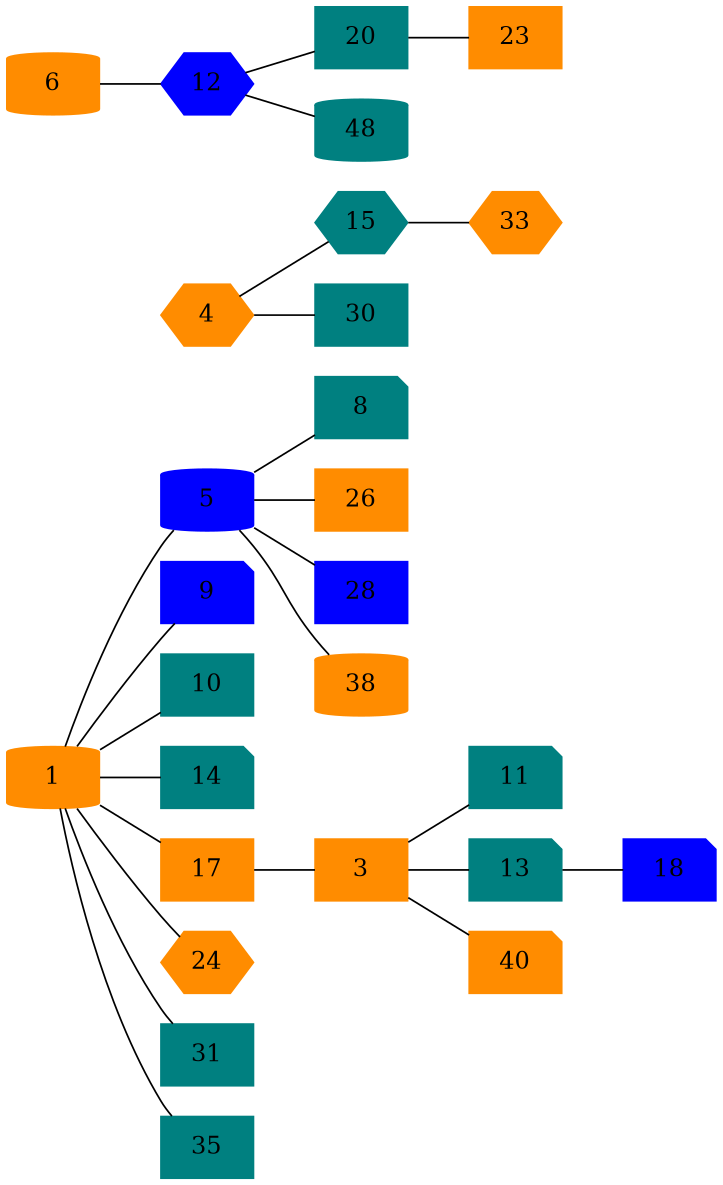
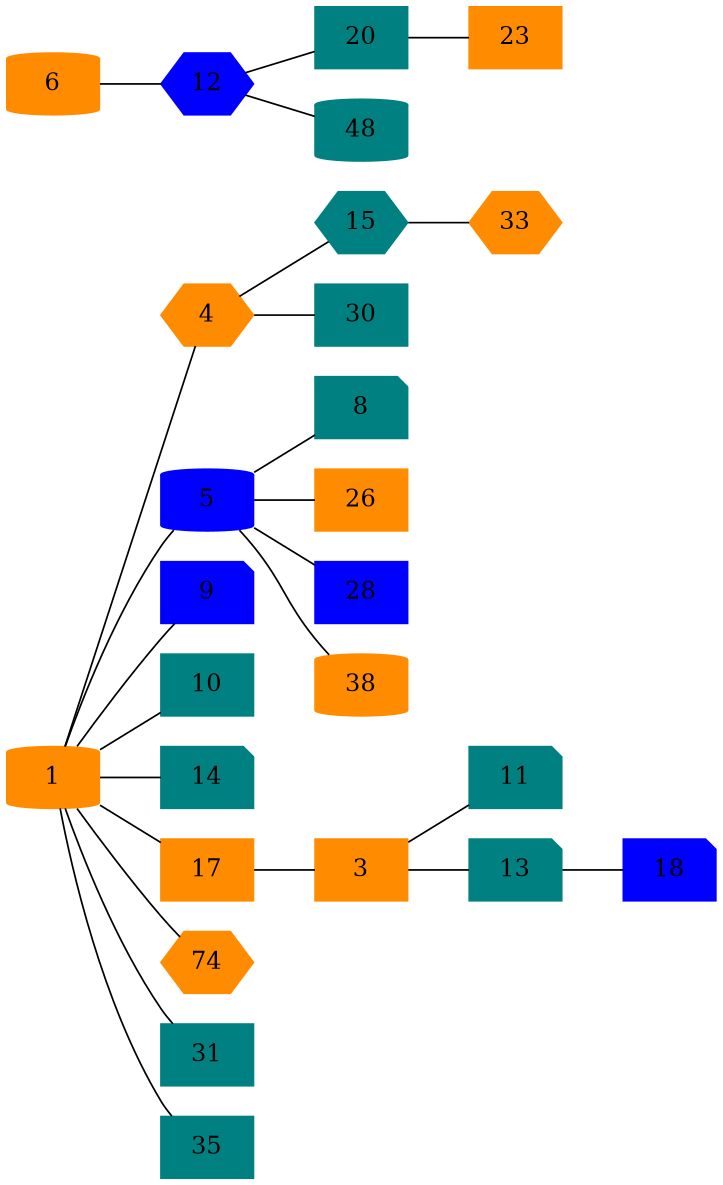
none -> (130, 546)
(207, 962) -> (207, 962)
(515, 962) -> none
